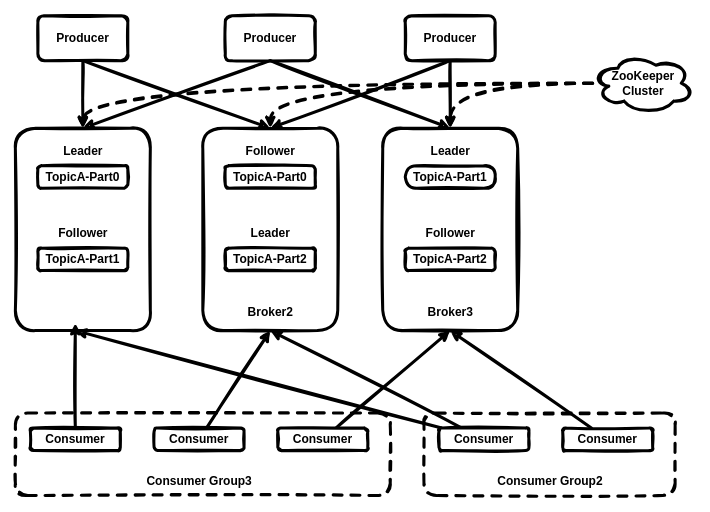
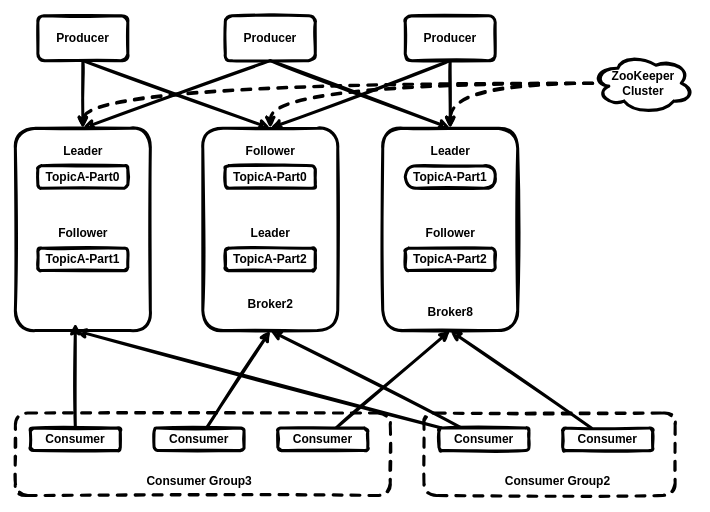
(270, 312) -> (270, 304)
(451, 312) -> (451, 312)
(550, 480) -> (557, 480)
